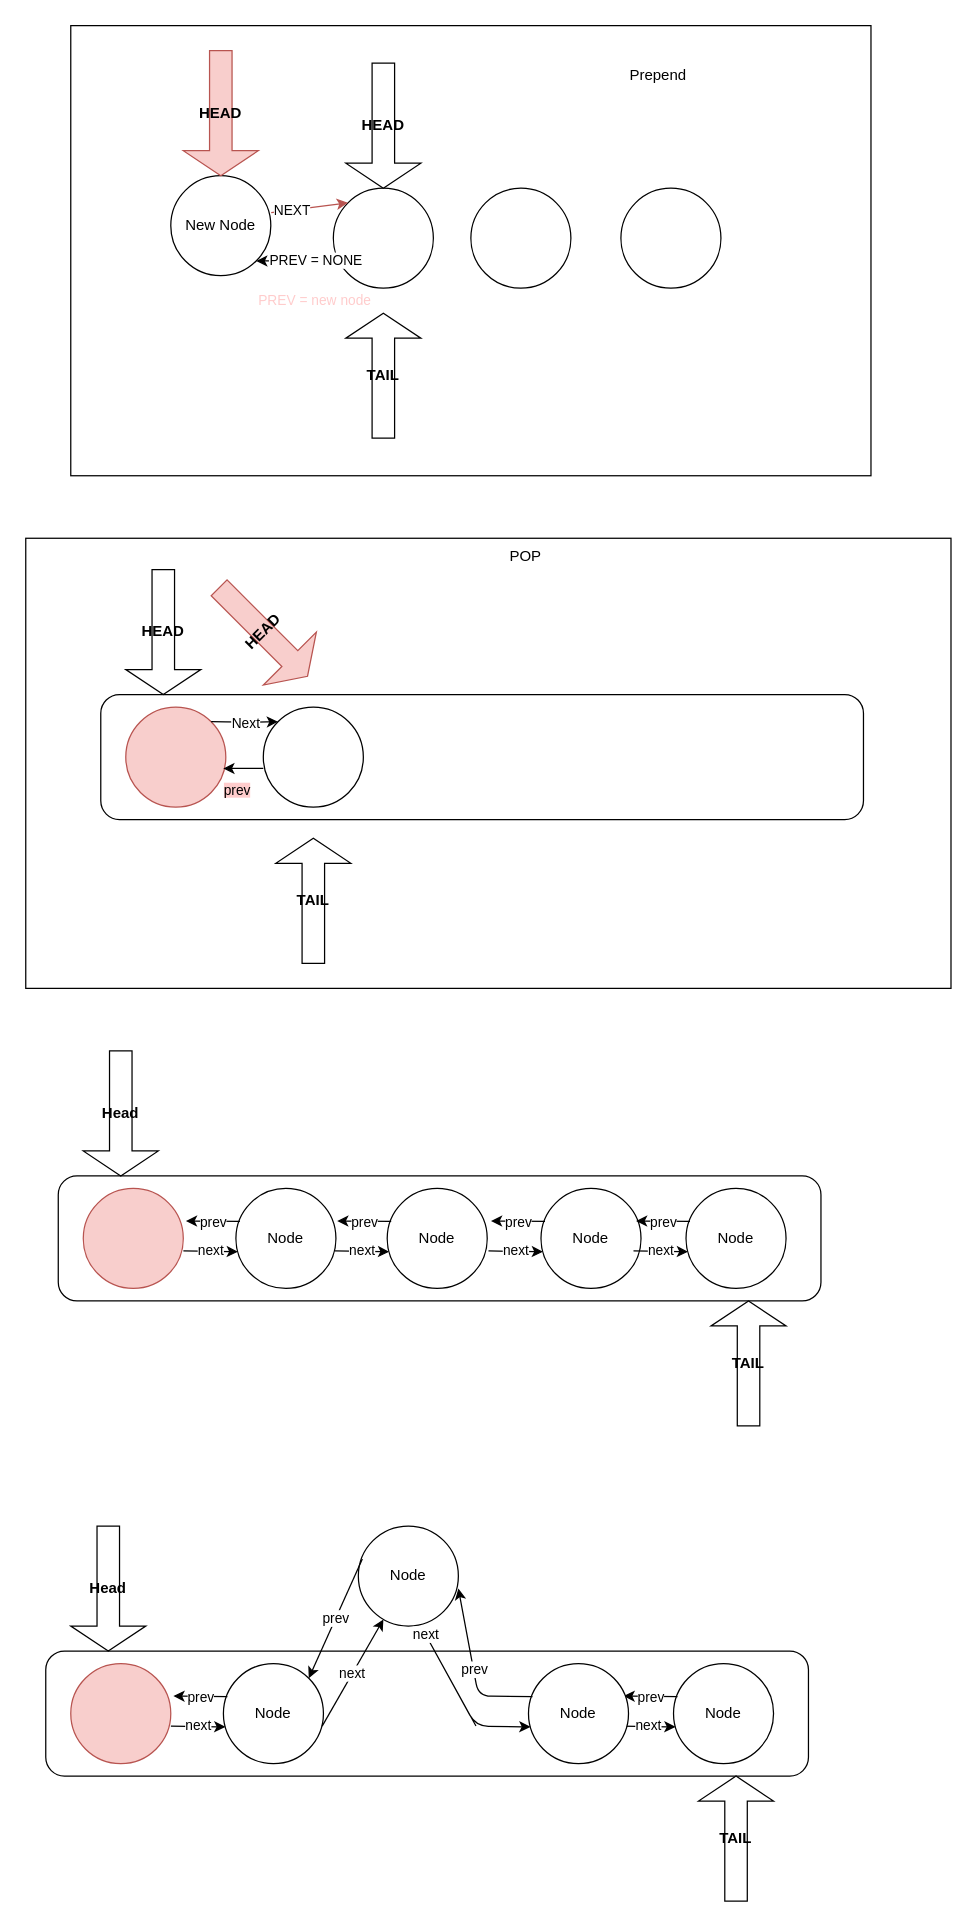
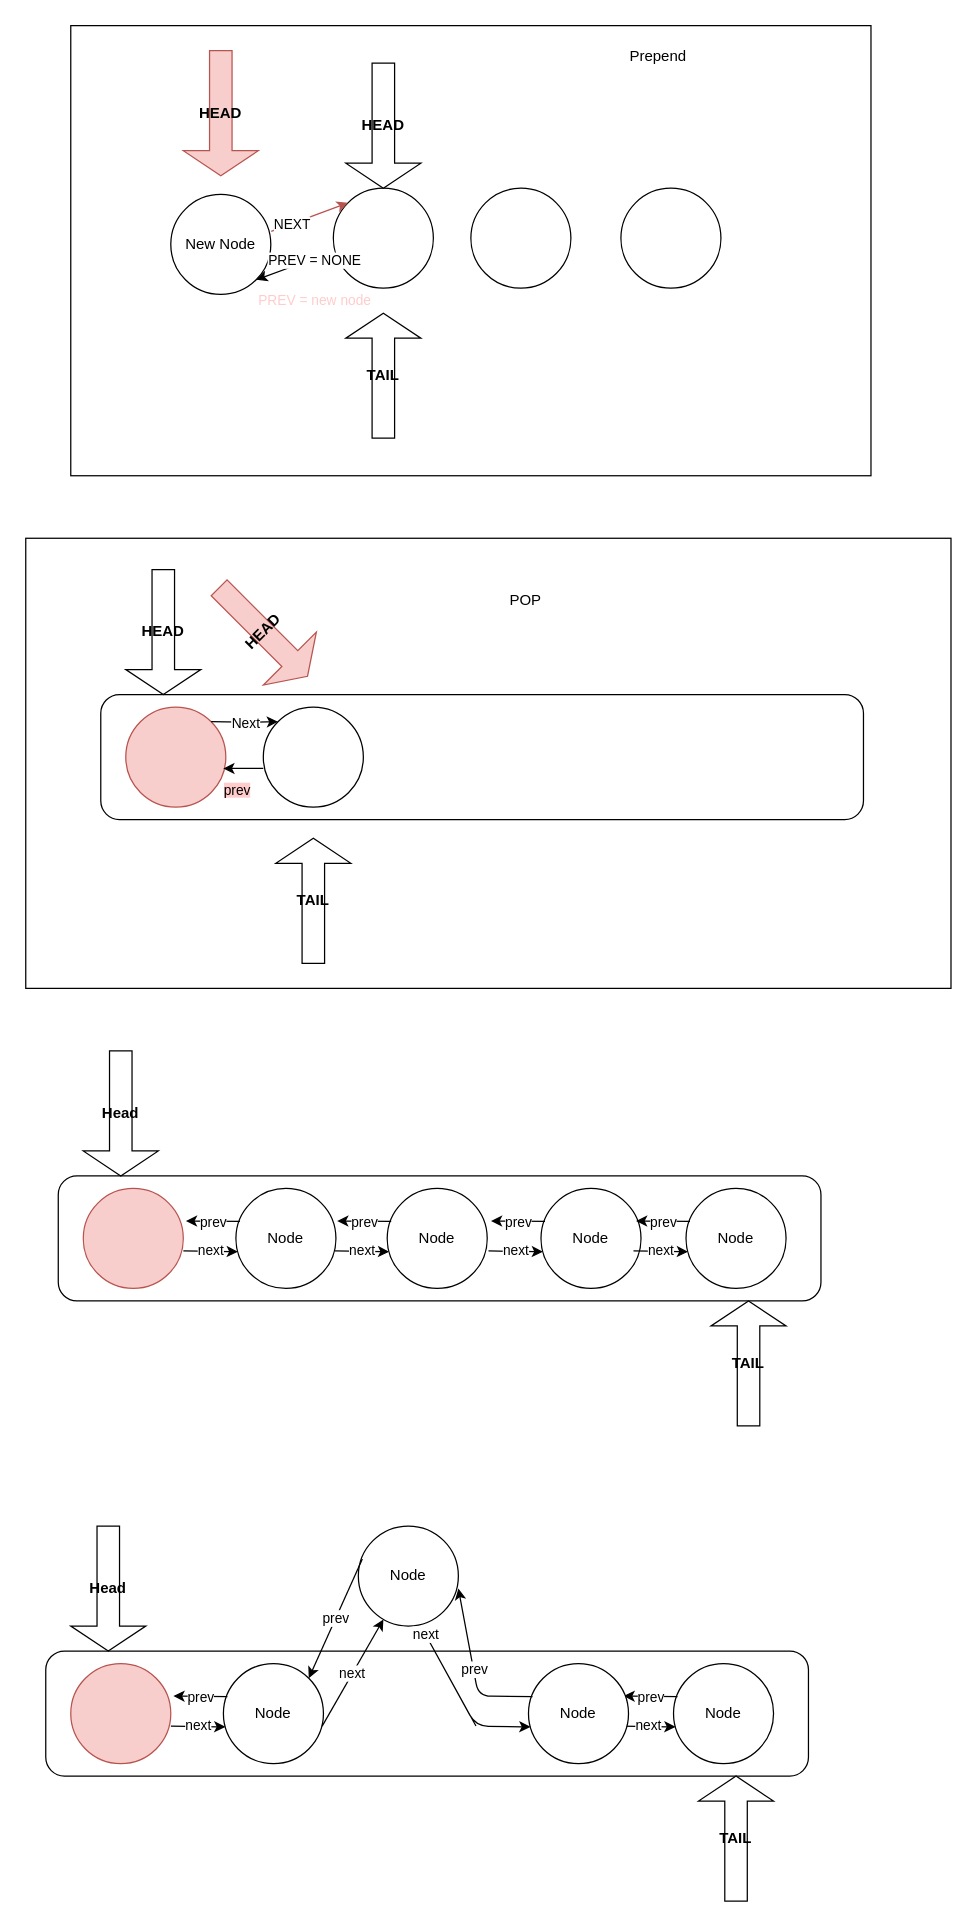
(658, 76) -> (658, 57)
(221, 226) -> (221, 244)
(526, 557) -> (526, 601)
